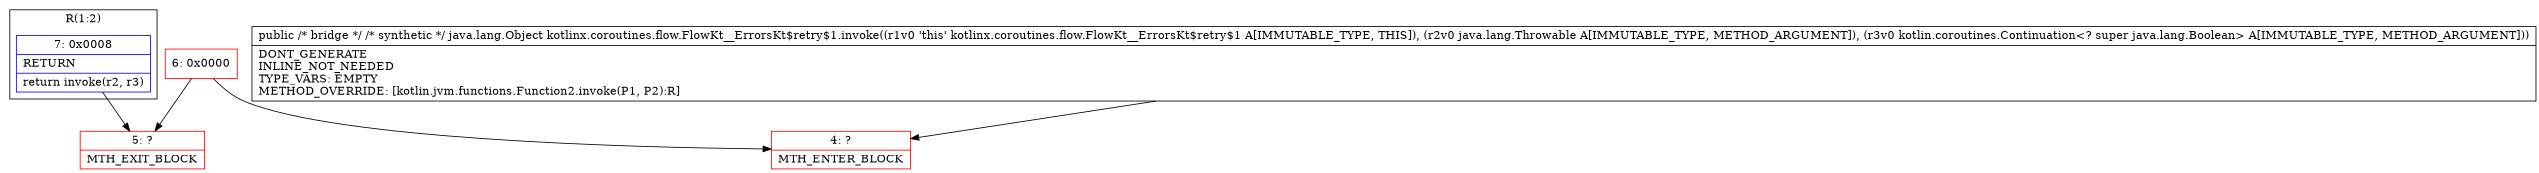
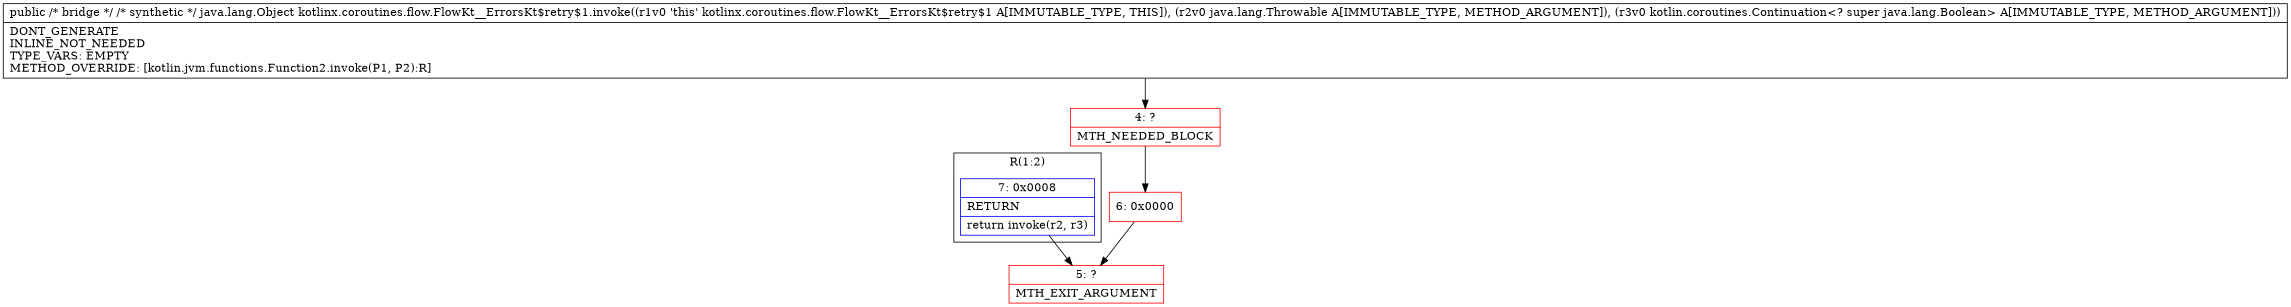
(483, 139) -> (1145, 165)
(142, 159) -> (1086, 293)
(841, 159) -> (1145, 136)
